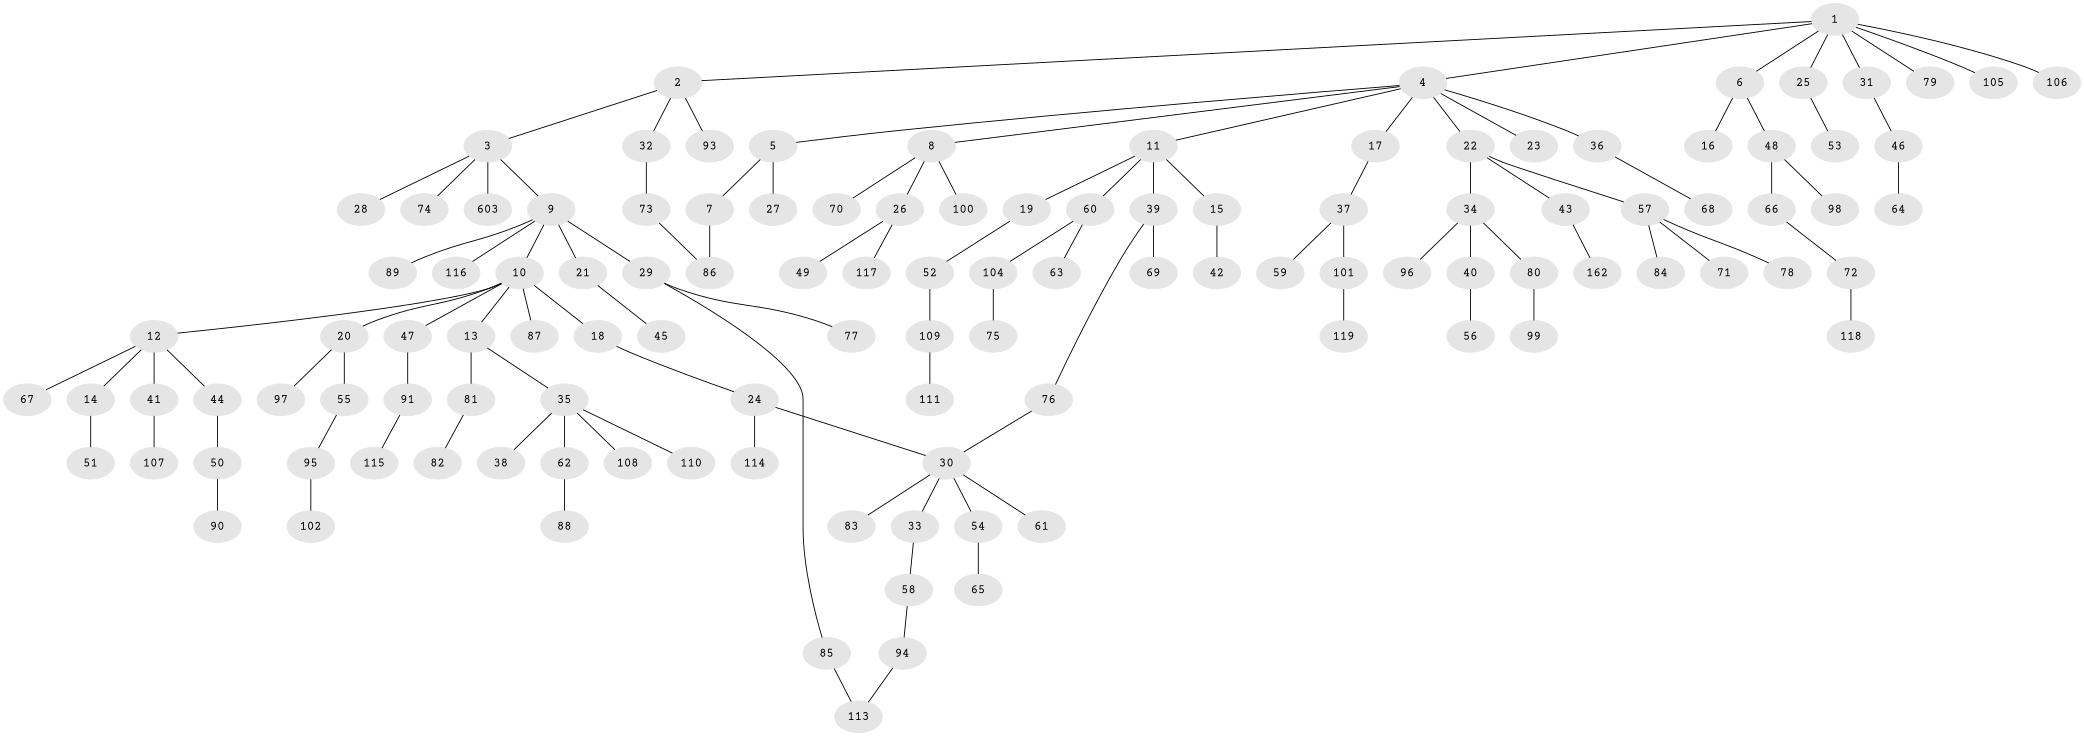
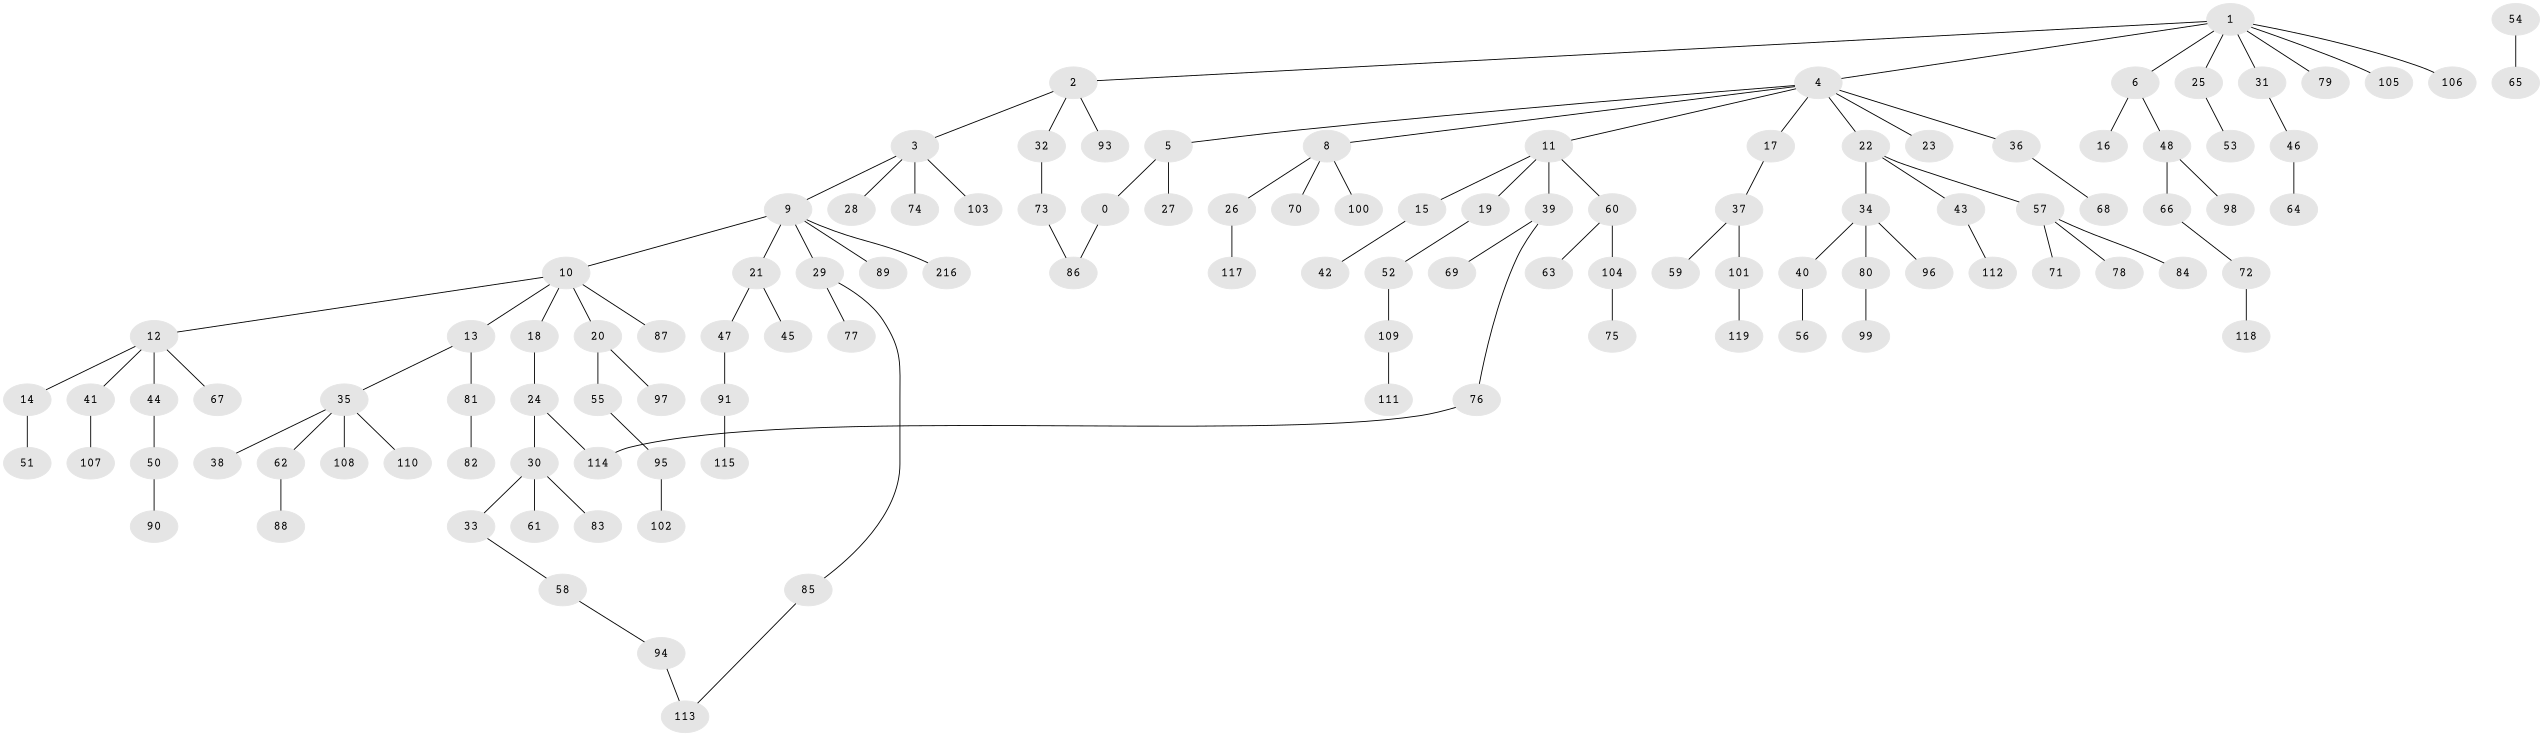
(488, 210) -> (978, 210)
(710, 210) -> (1105, 210)
(456, 273) -> (947, 273)
(803, 273) -> none
(1597, 273) -> (1993, 273)
(464, 305) -> (741, 305)
(998, 431) -> (1035, 426)
(962, 495) -> none
